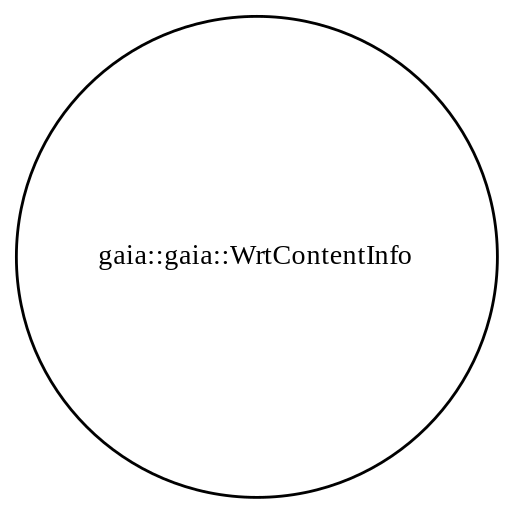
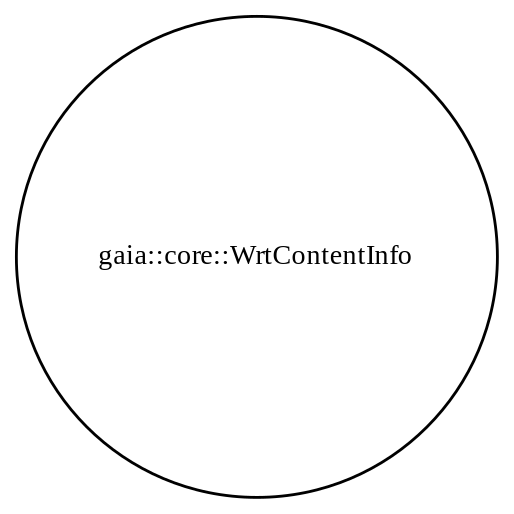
(257, 257) -> (257, 257)
